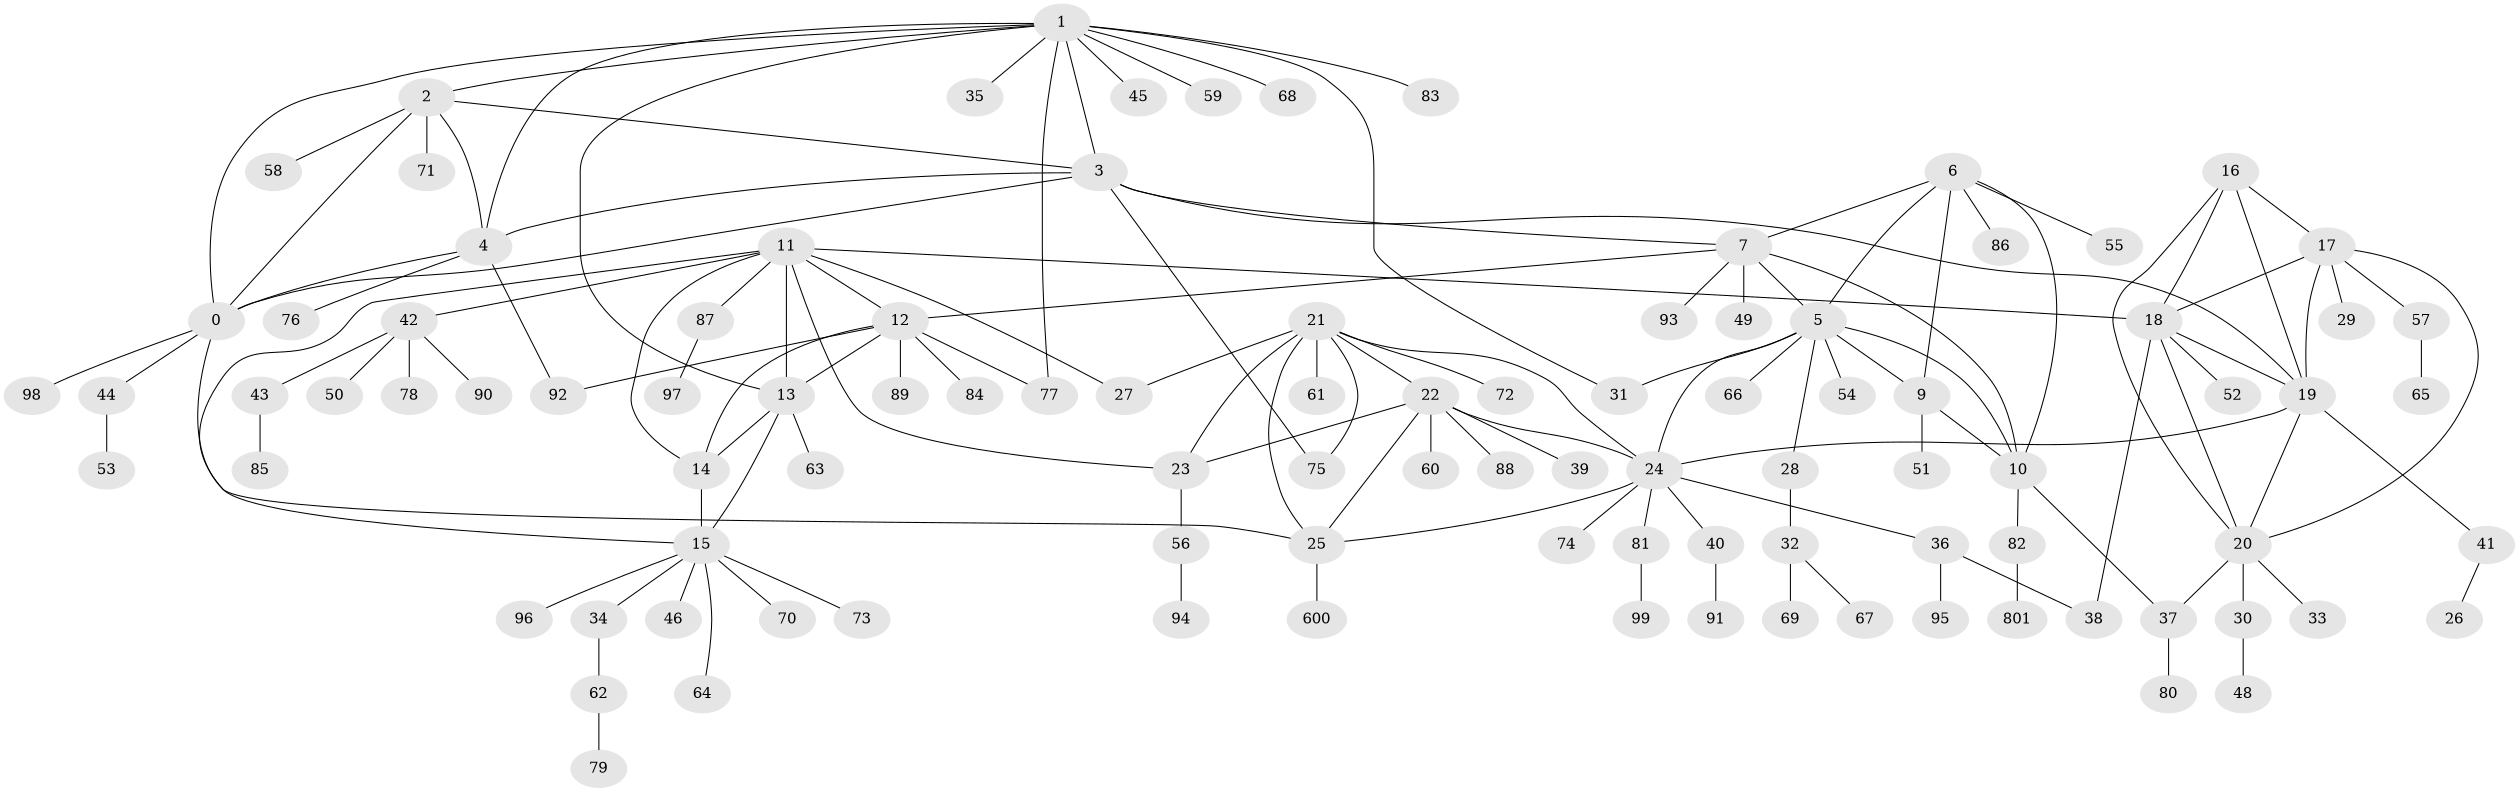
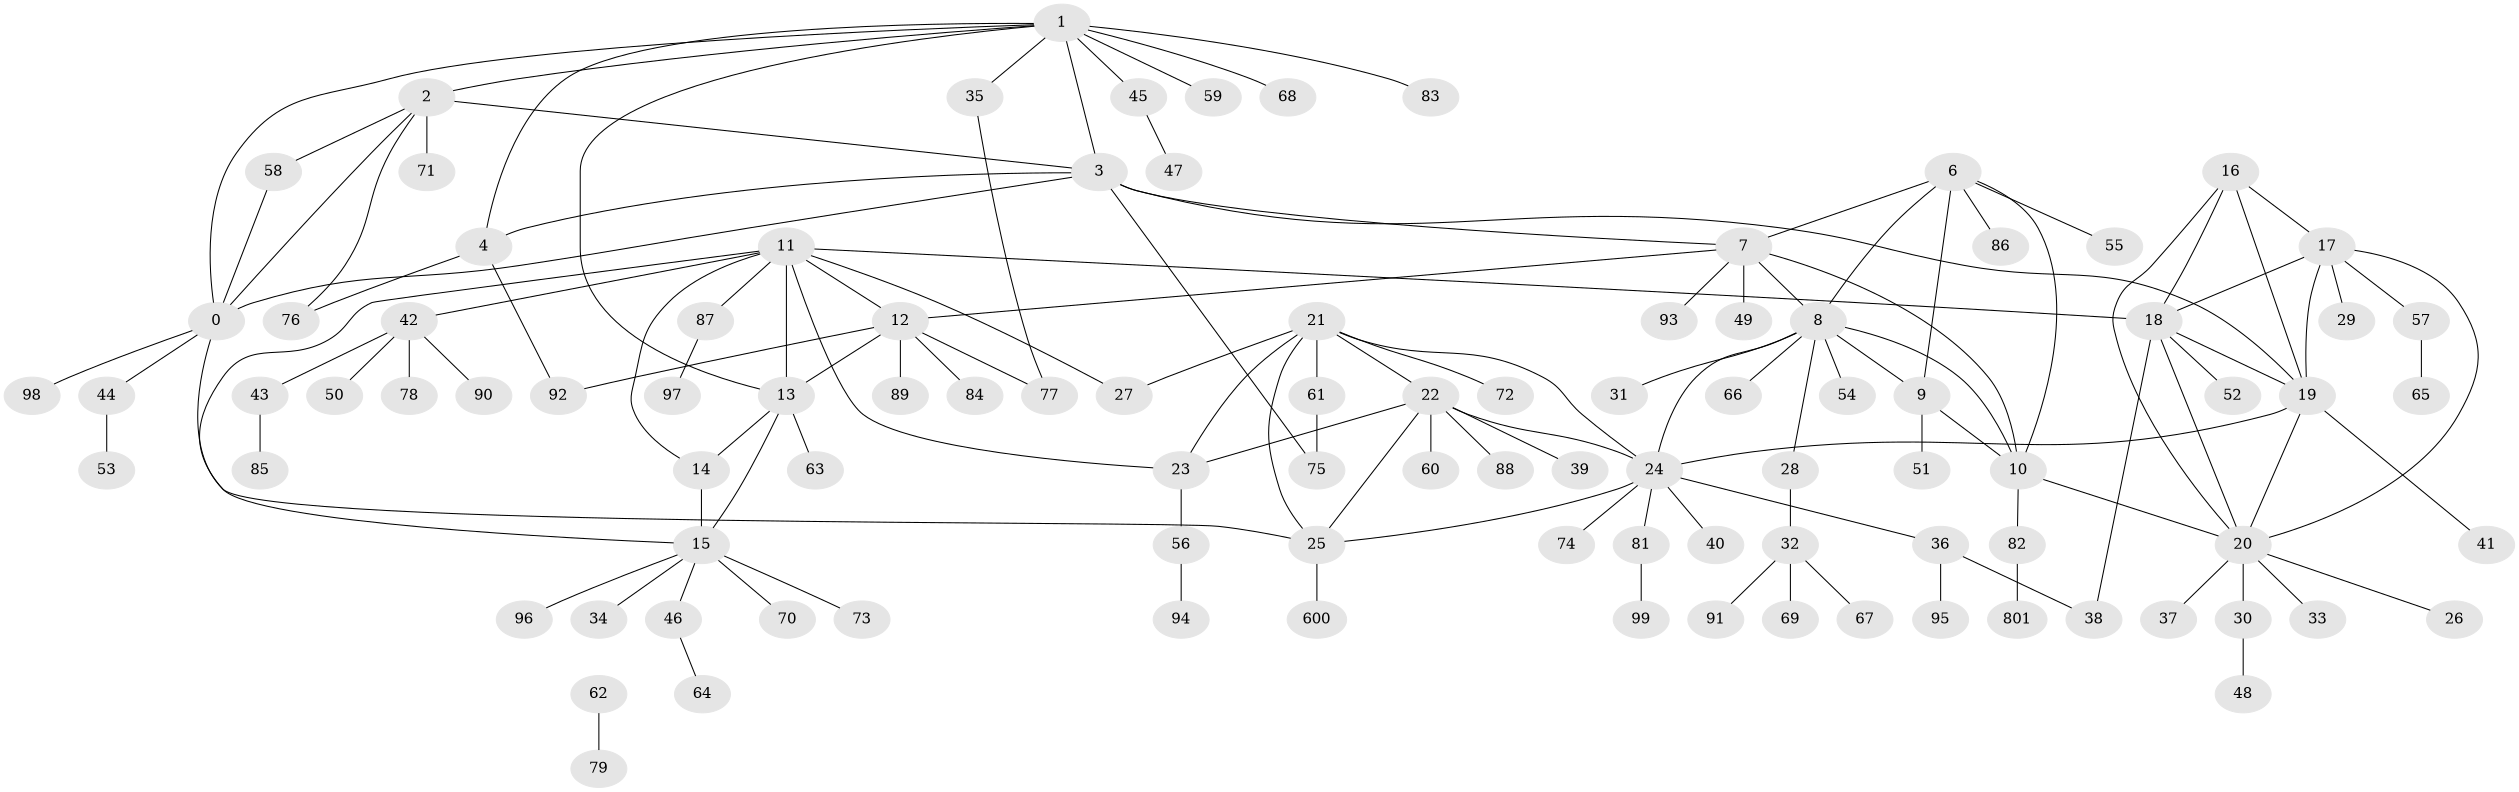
(1374, 165) -> none
(470, 168) -> (368, 214)
none -> (1174, 172)
(1042, 209) -> (1004, 248)
(346, 276) -> (245, 246)
(1818, 321) -> (1818, 321)
(769, 363) -> none
(1358, 396) -> (1317, 437)
(2093, 545) -> (2131, 508)
(1716, 582) -> (1753, 582)
(2471, 582) -> (2349, 582)
(712, 620) -> (688, 657)
(599, 657) -> none
(2169, 694) -> none
